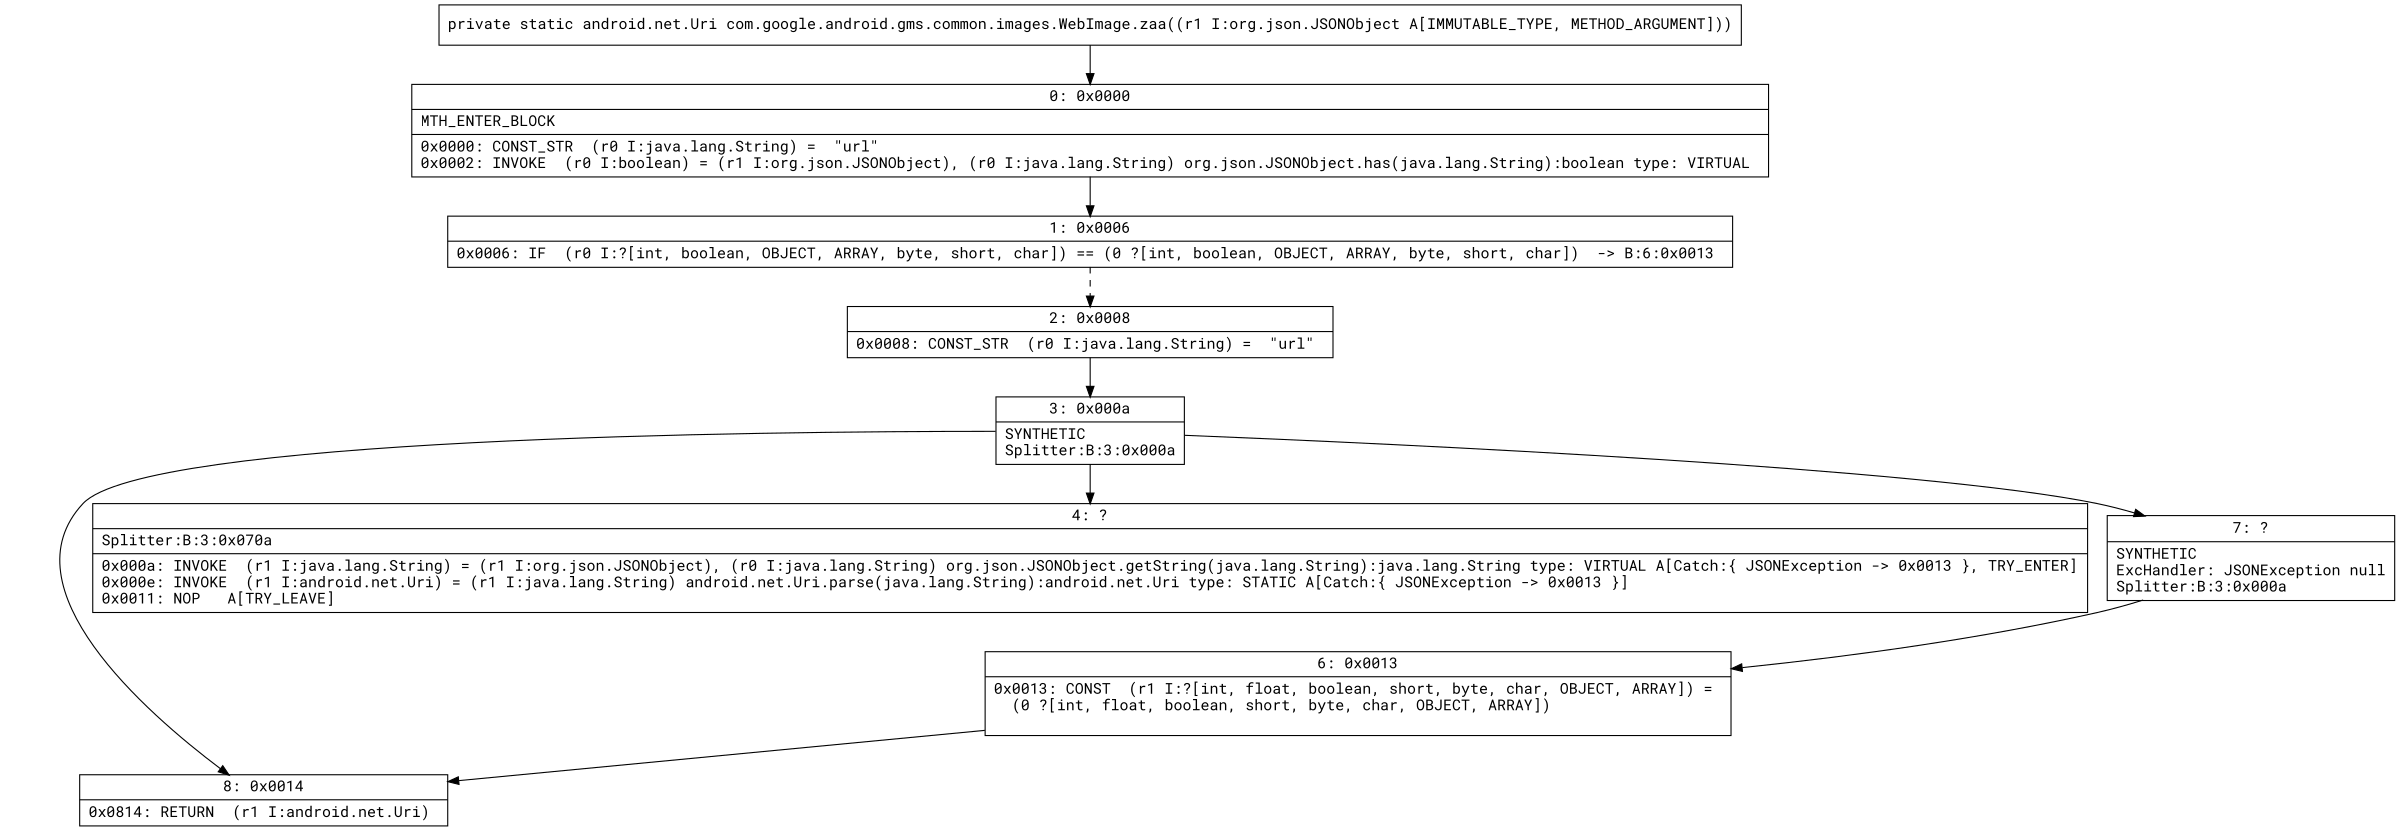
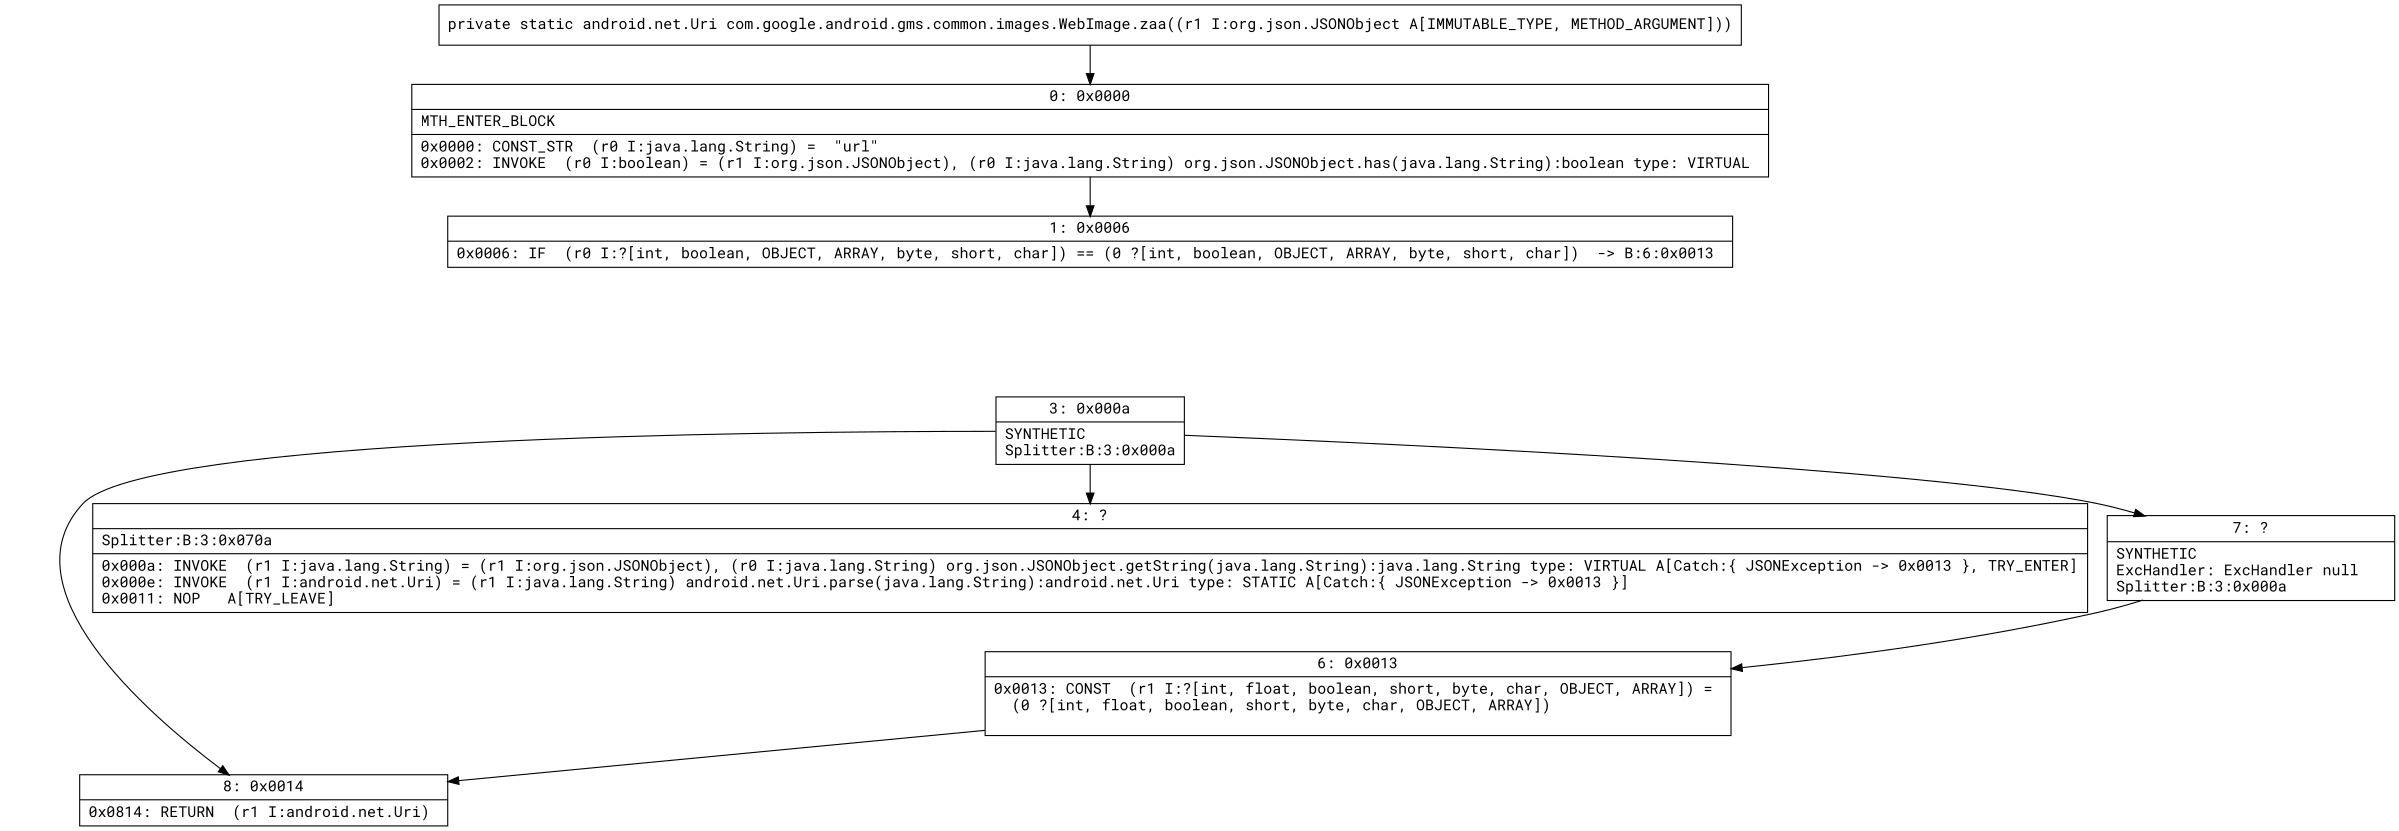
(1090, 332) -> none
(2251, 571) -> (2237, 571)
